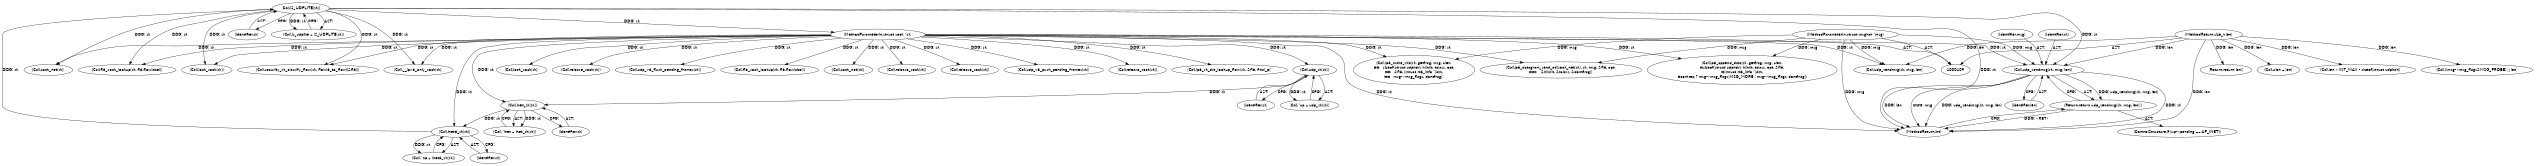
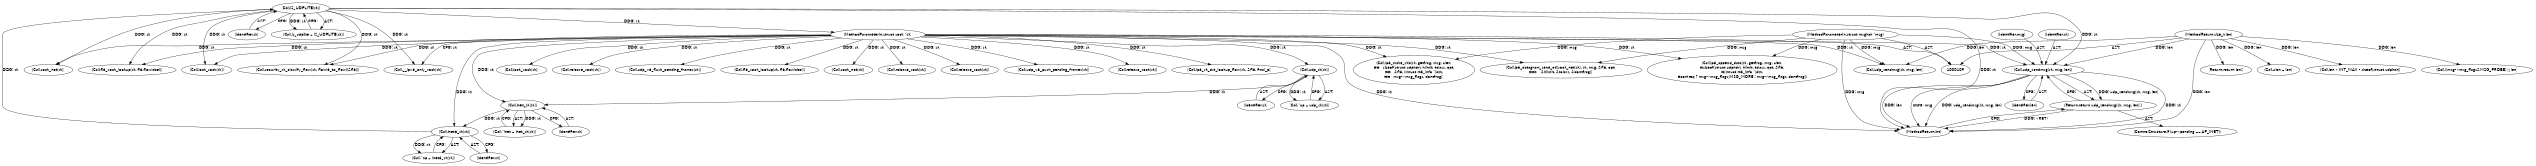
(449, 48) -> (450, 48)
